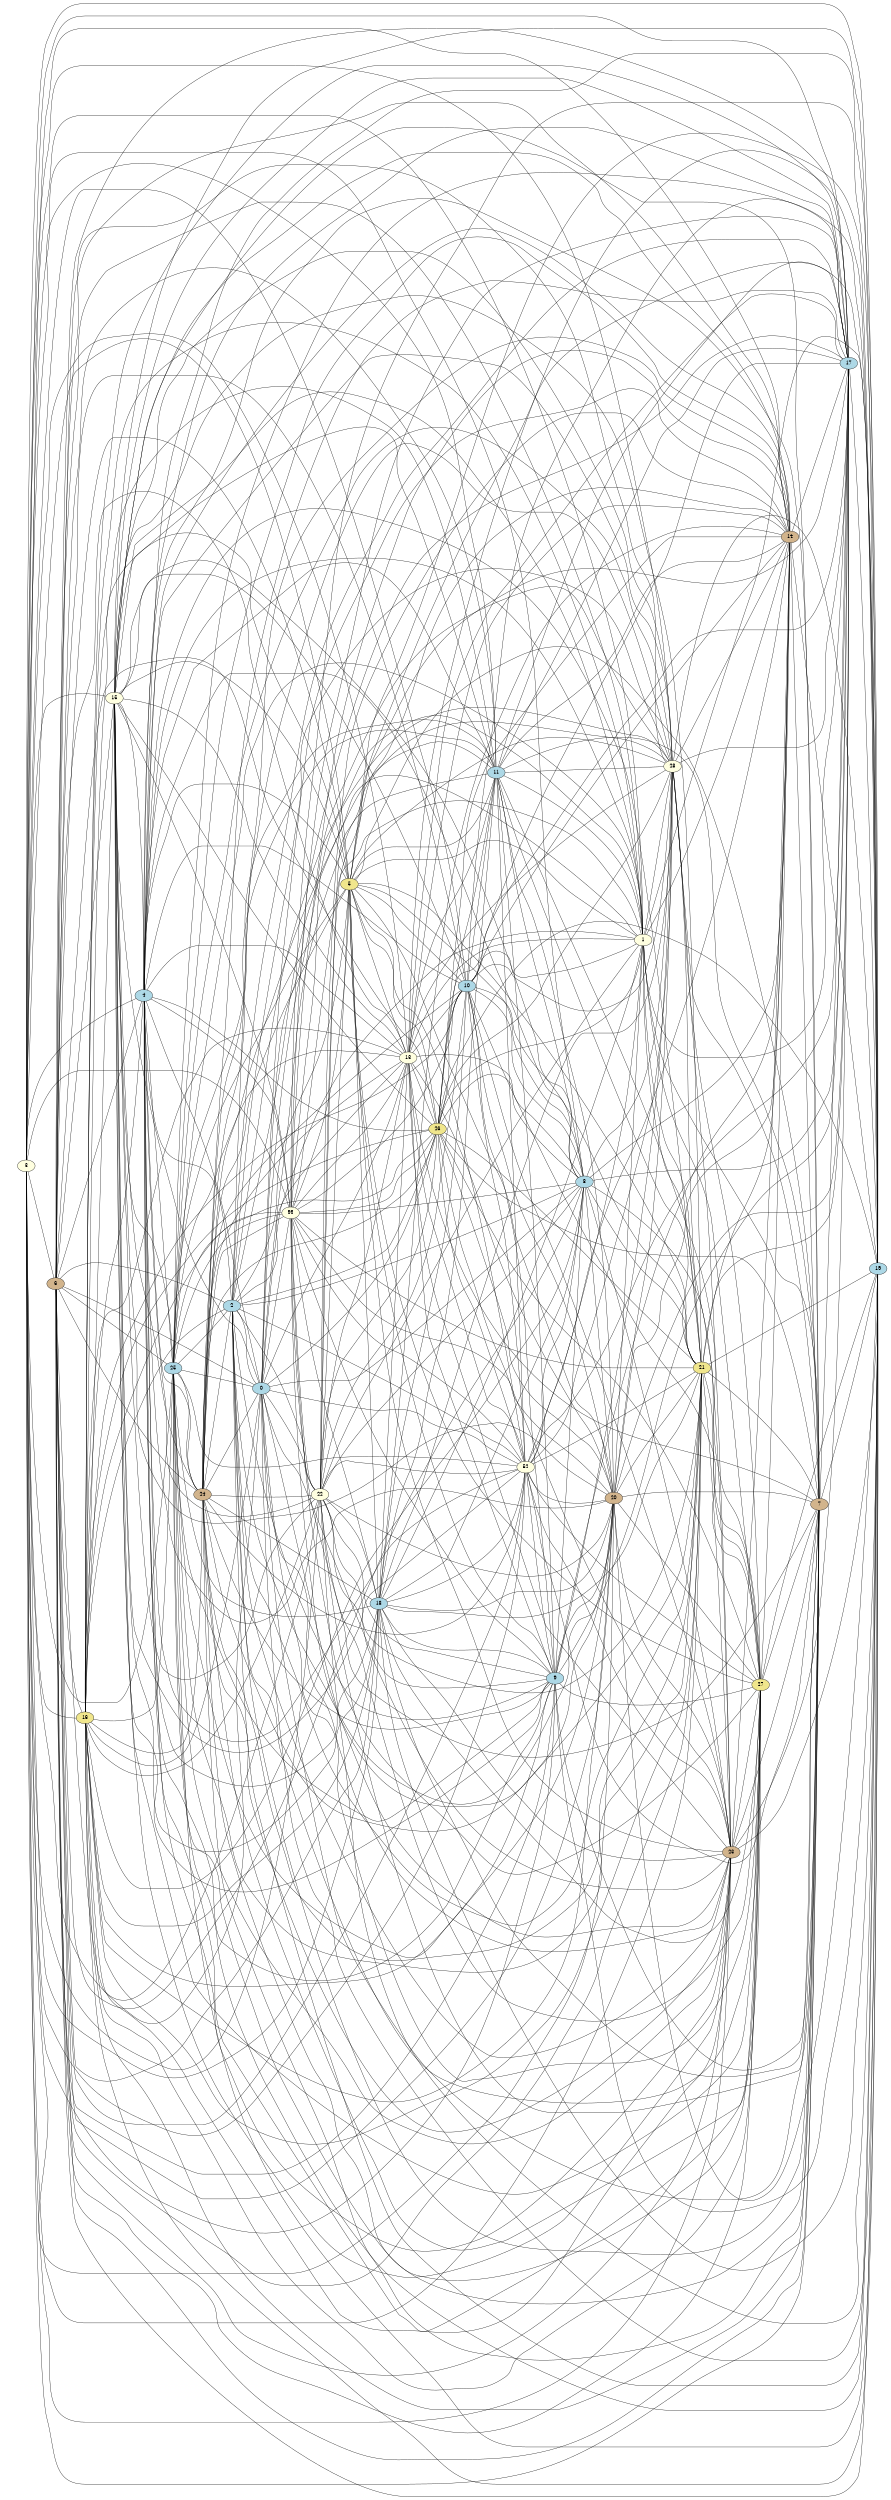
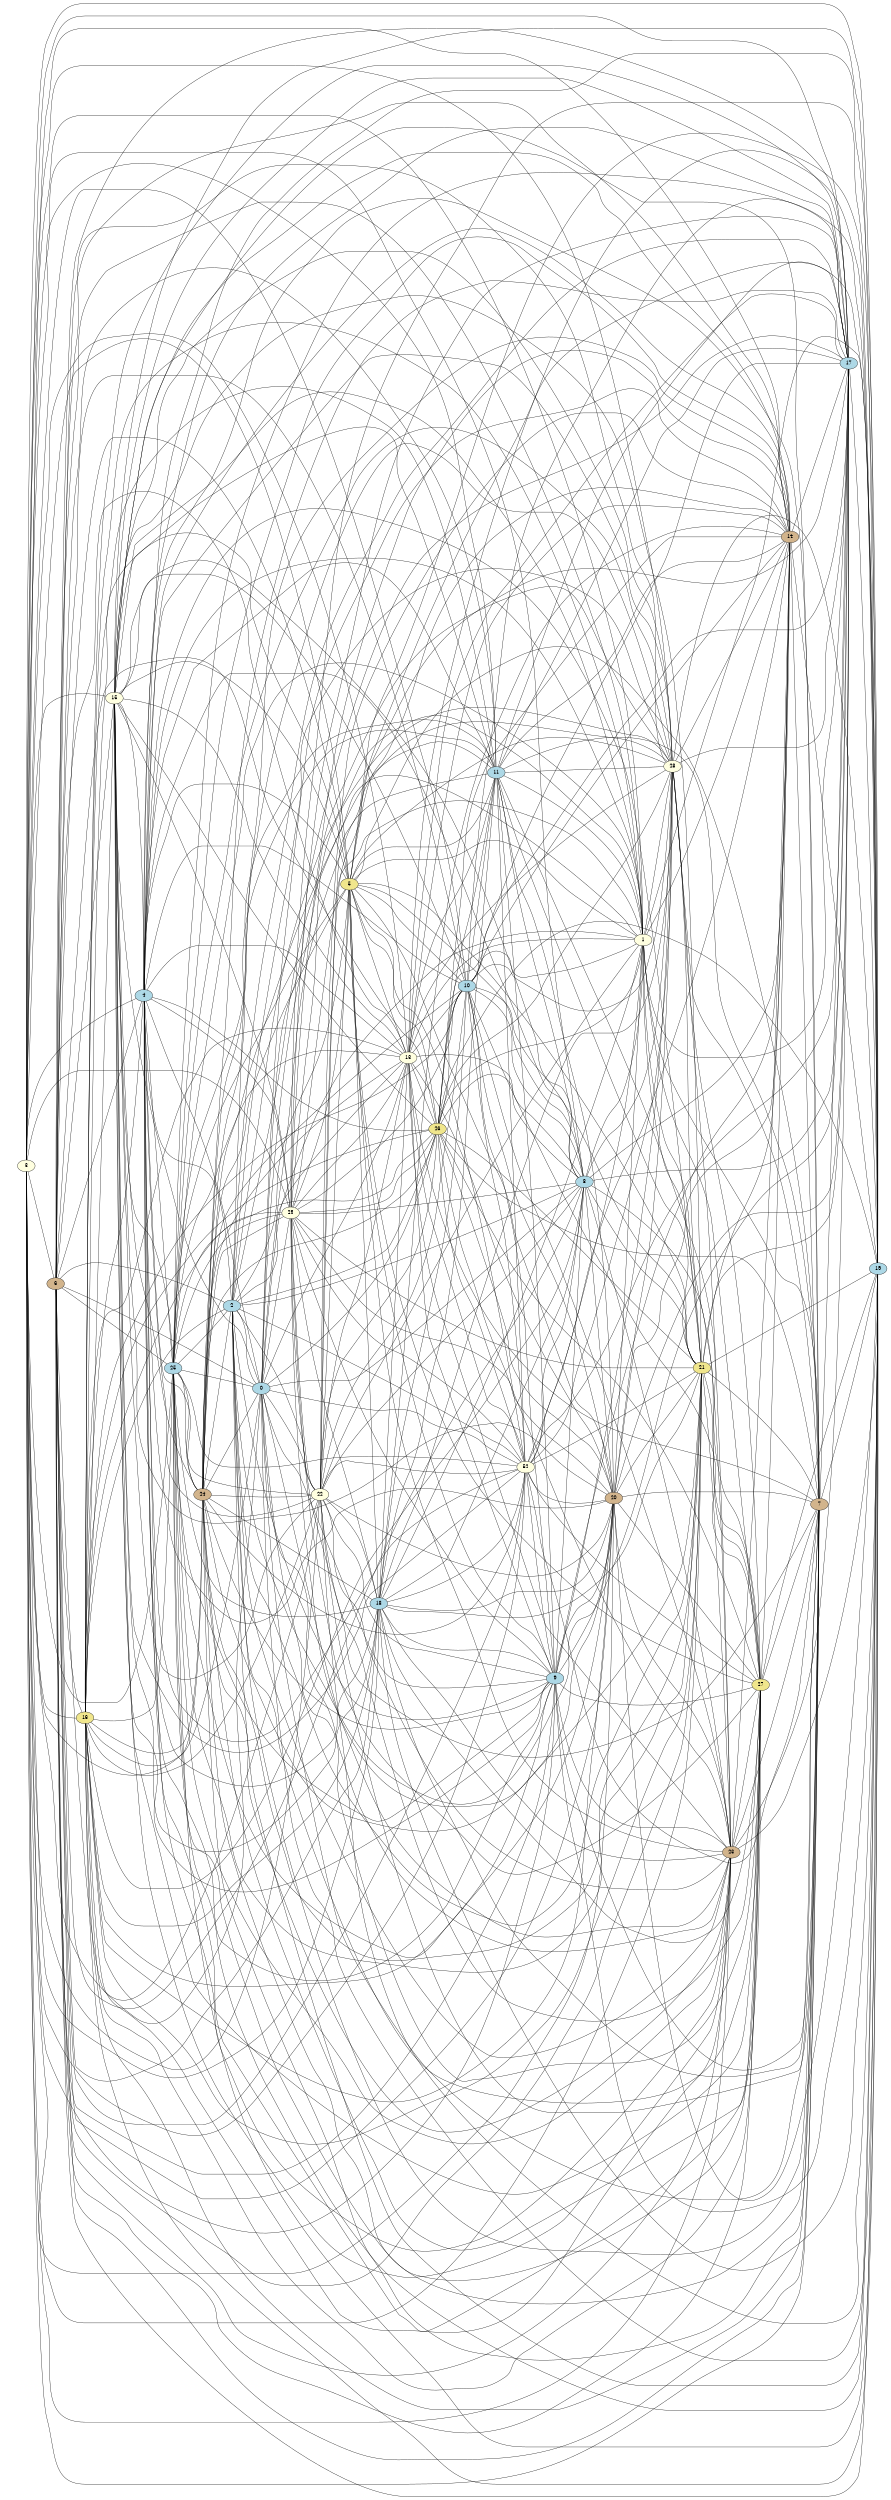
none -> (626, 1083)
(291, 1213) -> (291, 1213)
(115, 1391) -> (51, 1724)
(615, 1670) -> (601, 1809)
(579, 1676) -> (197, 1474)
